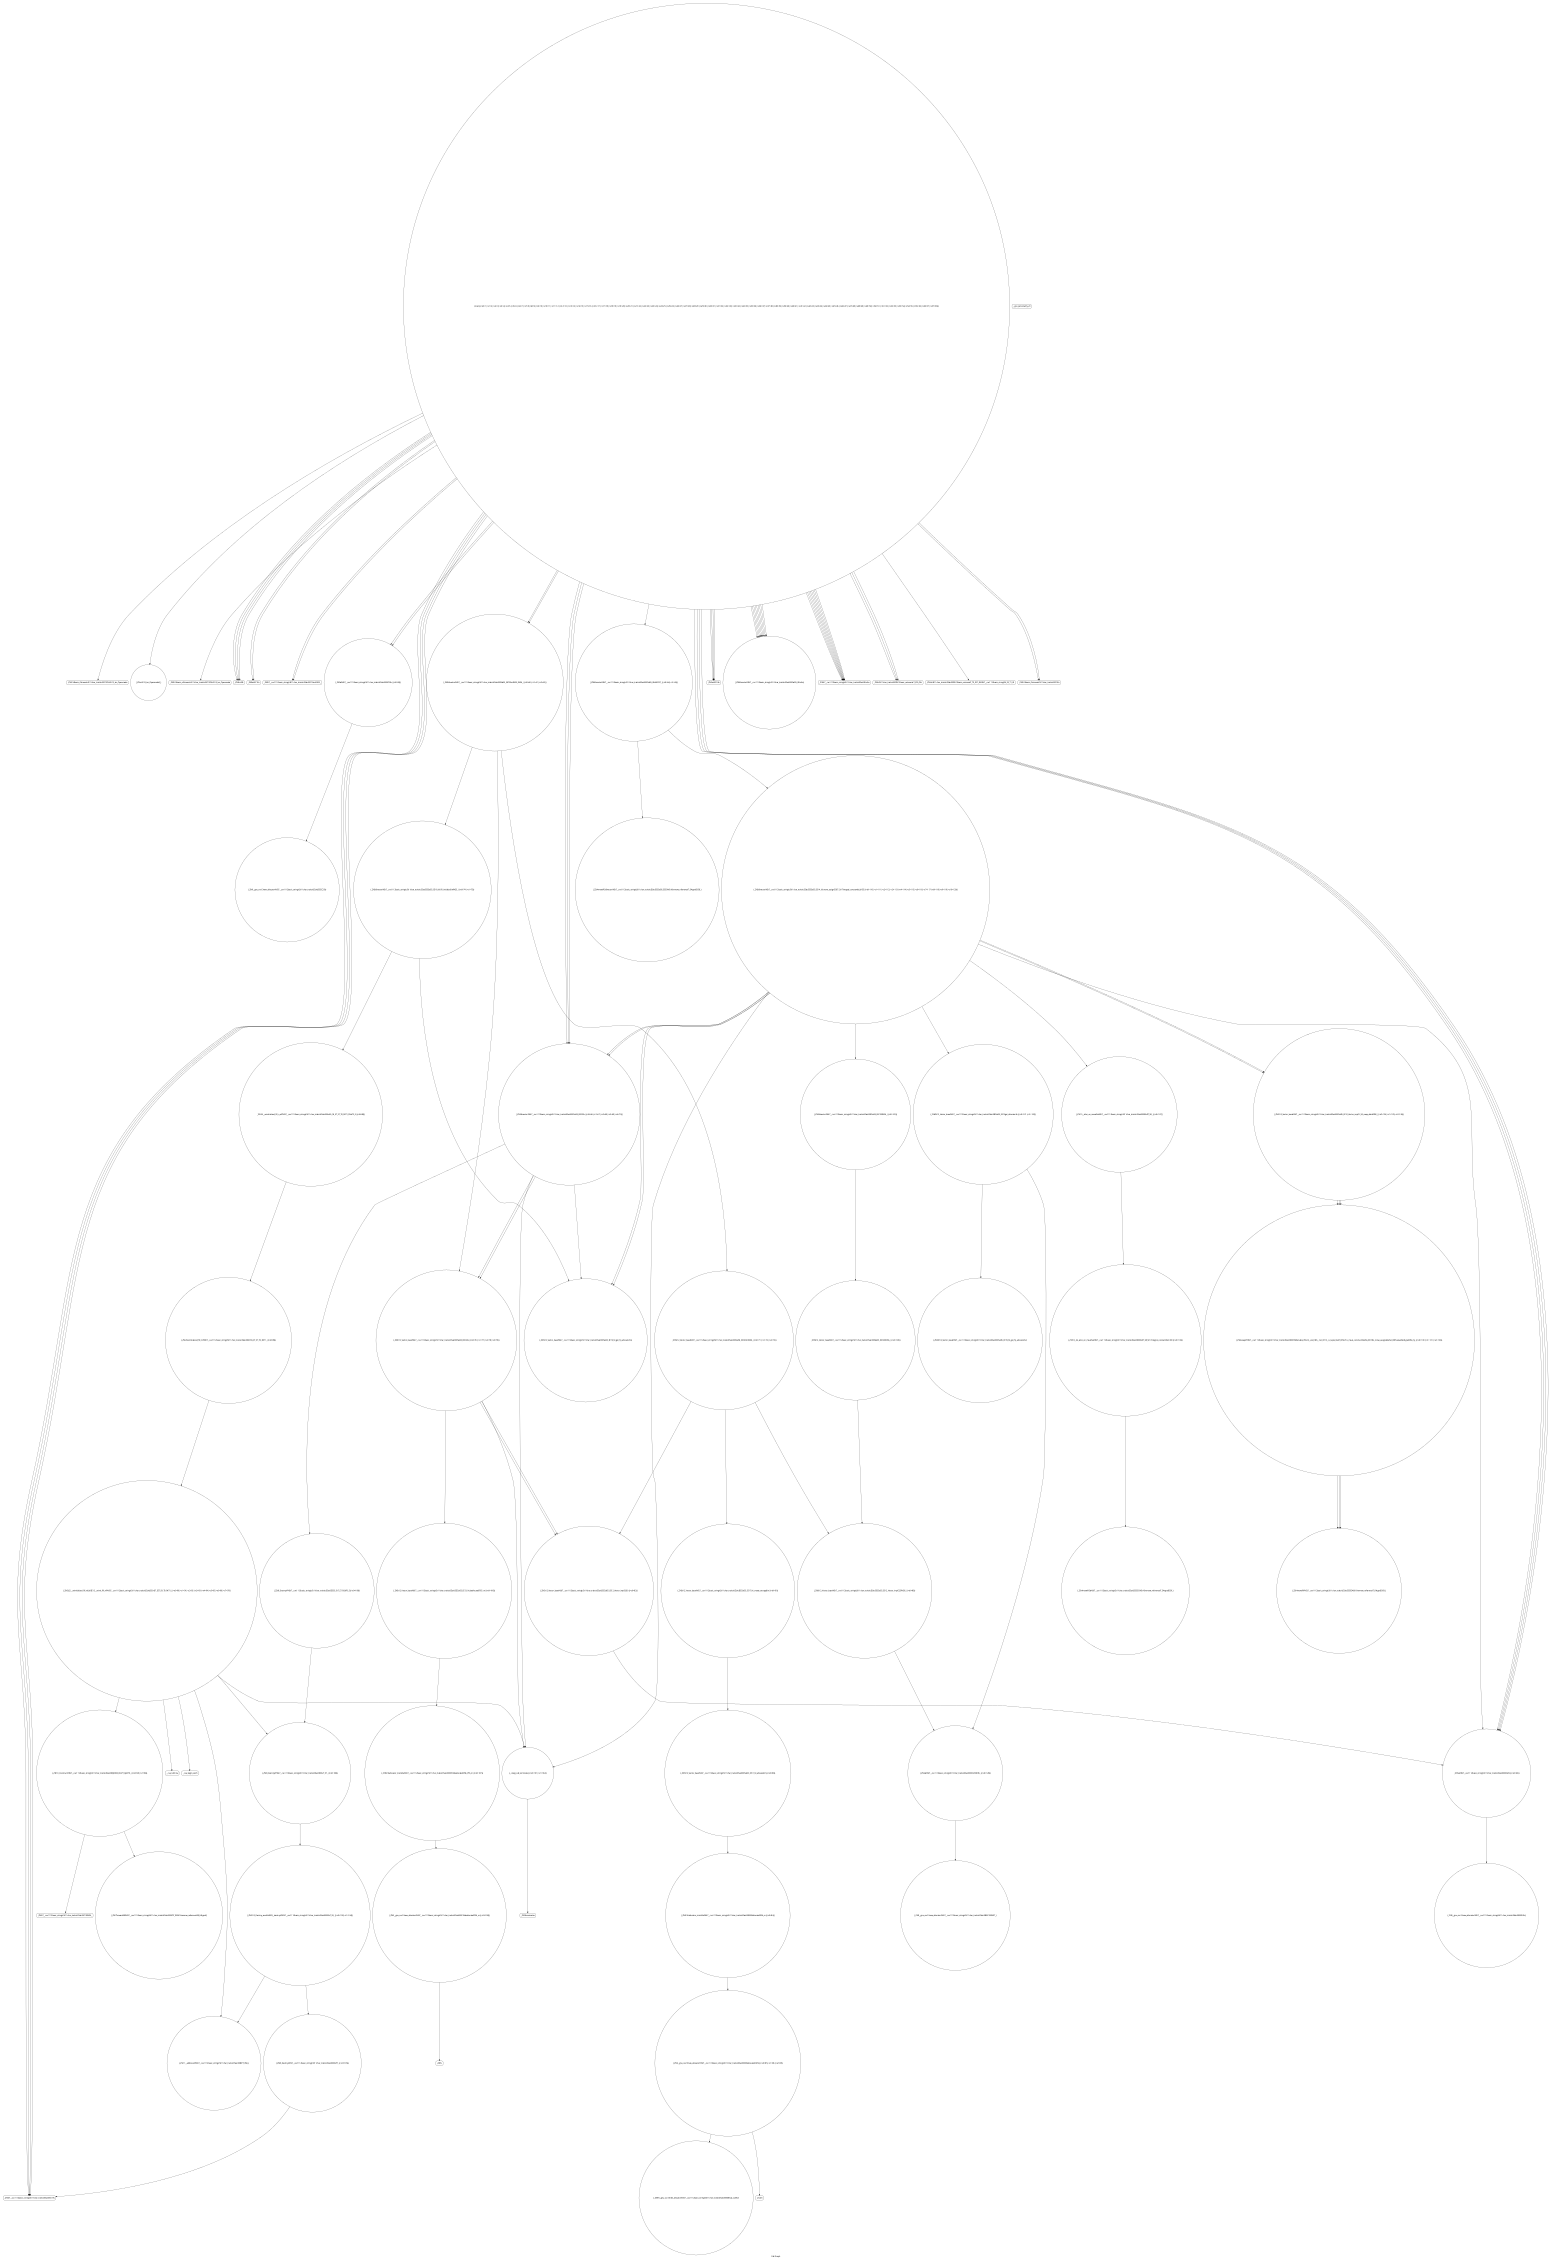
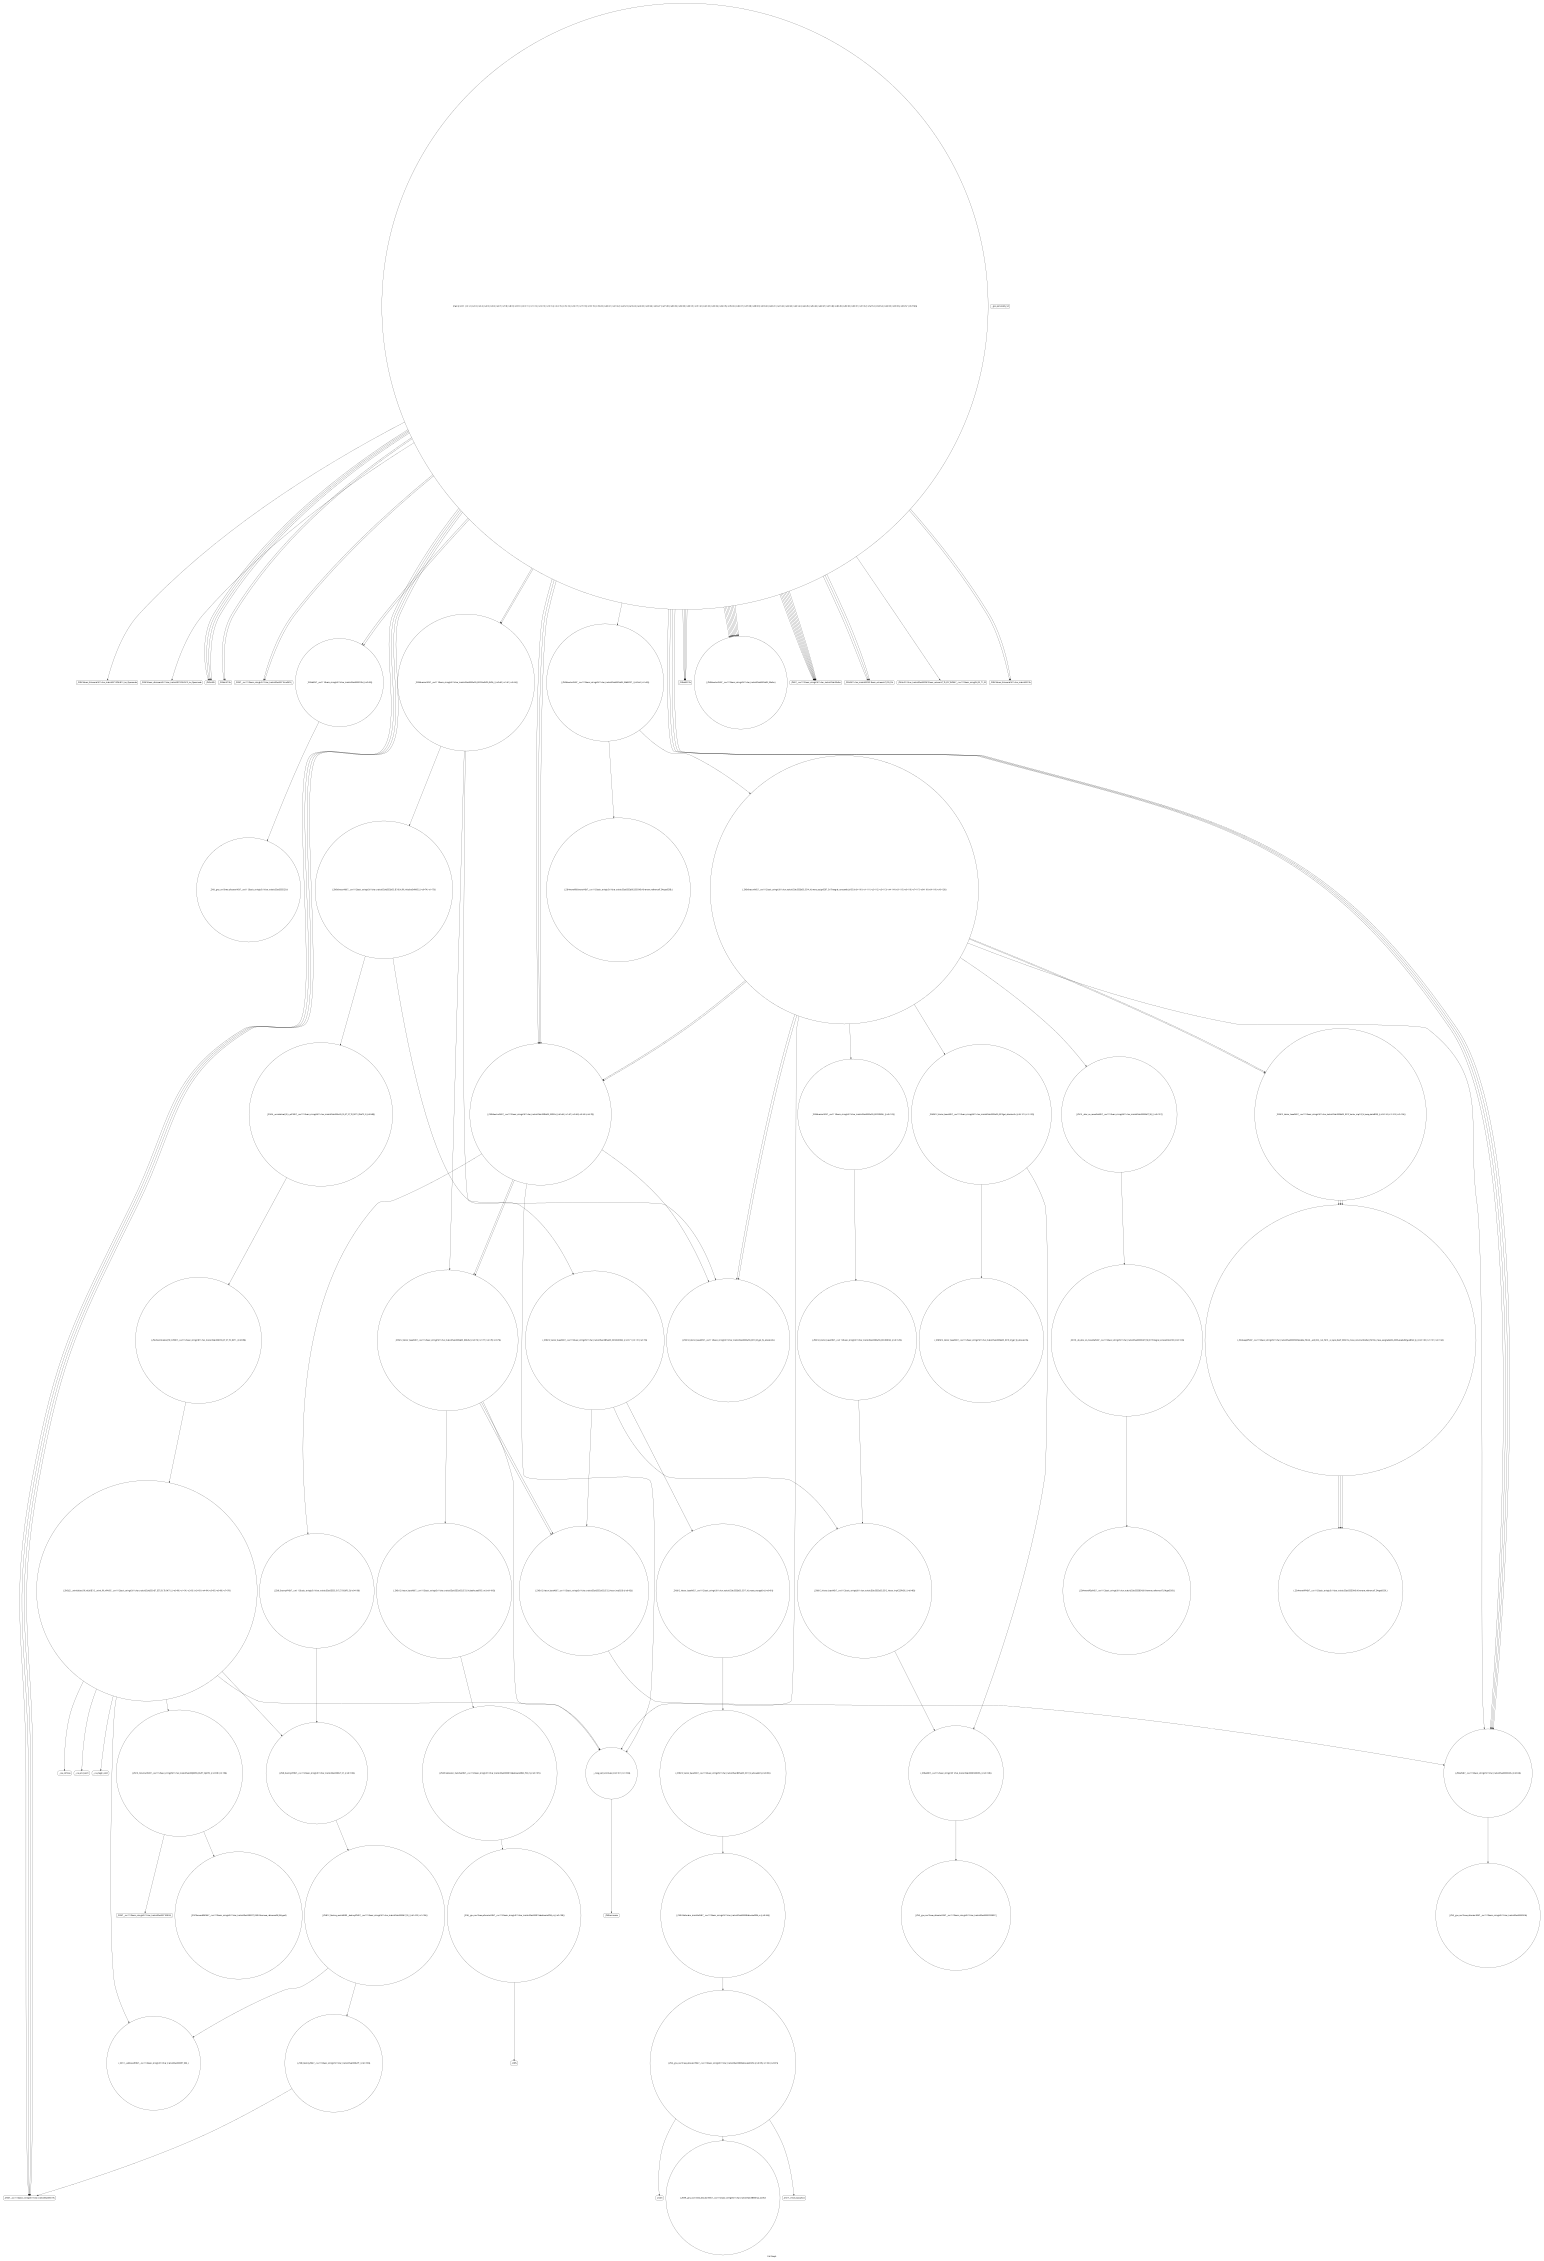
(149, 683) -> none
none -> (82, 1773)
none -> (794, 2198)
